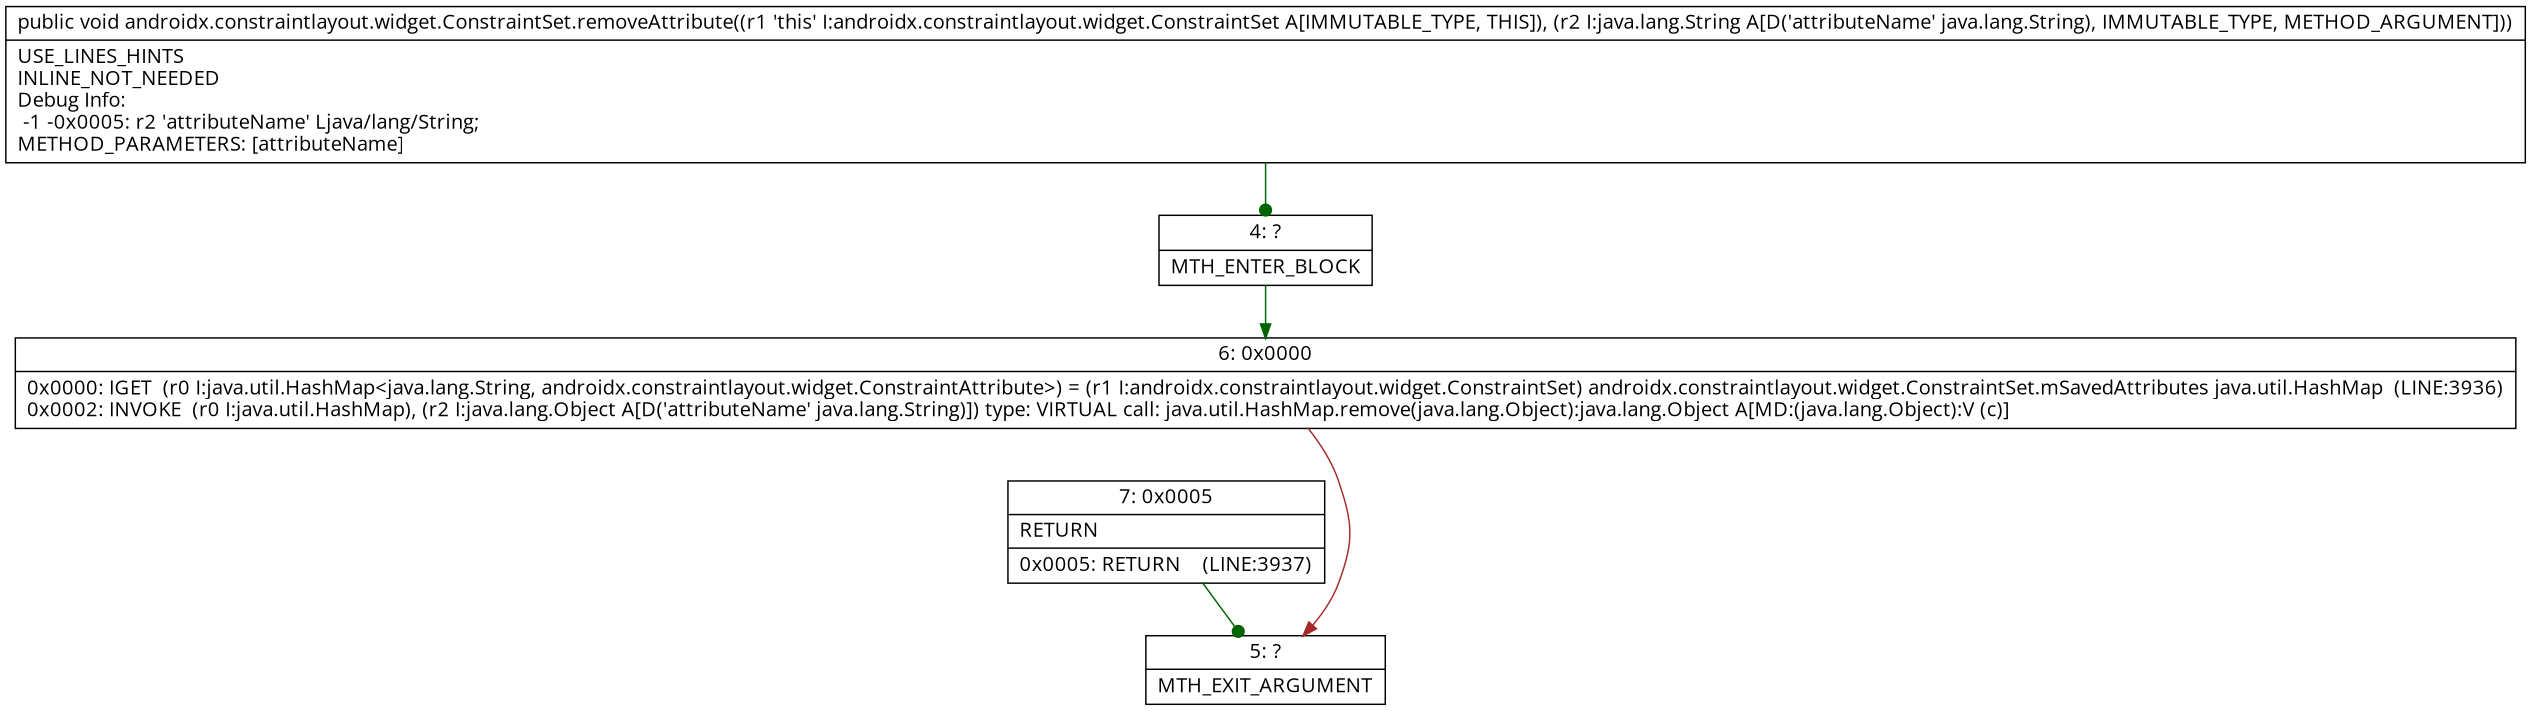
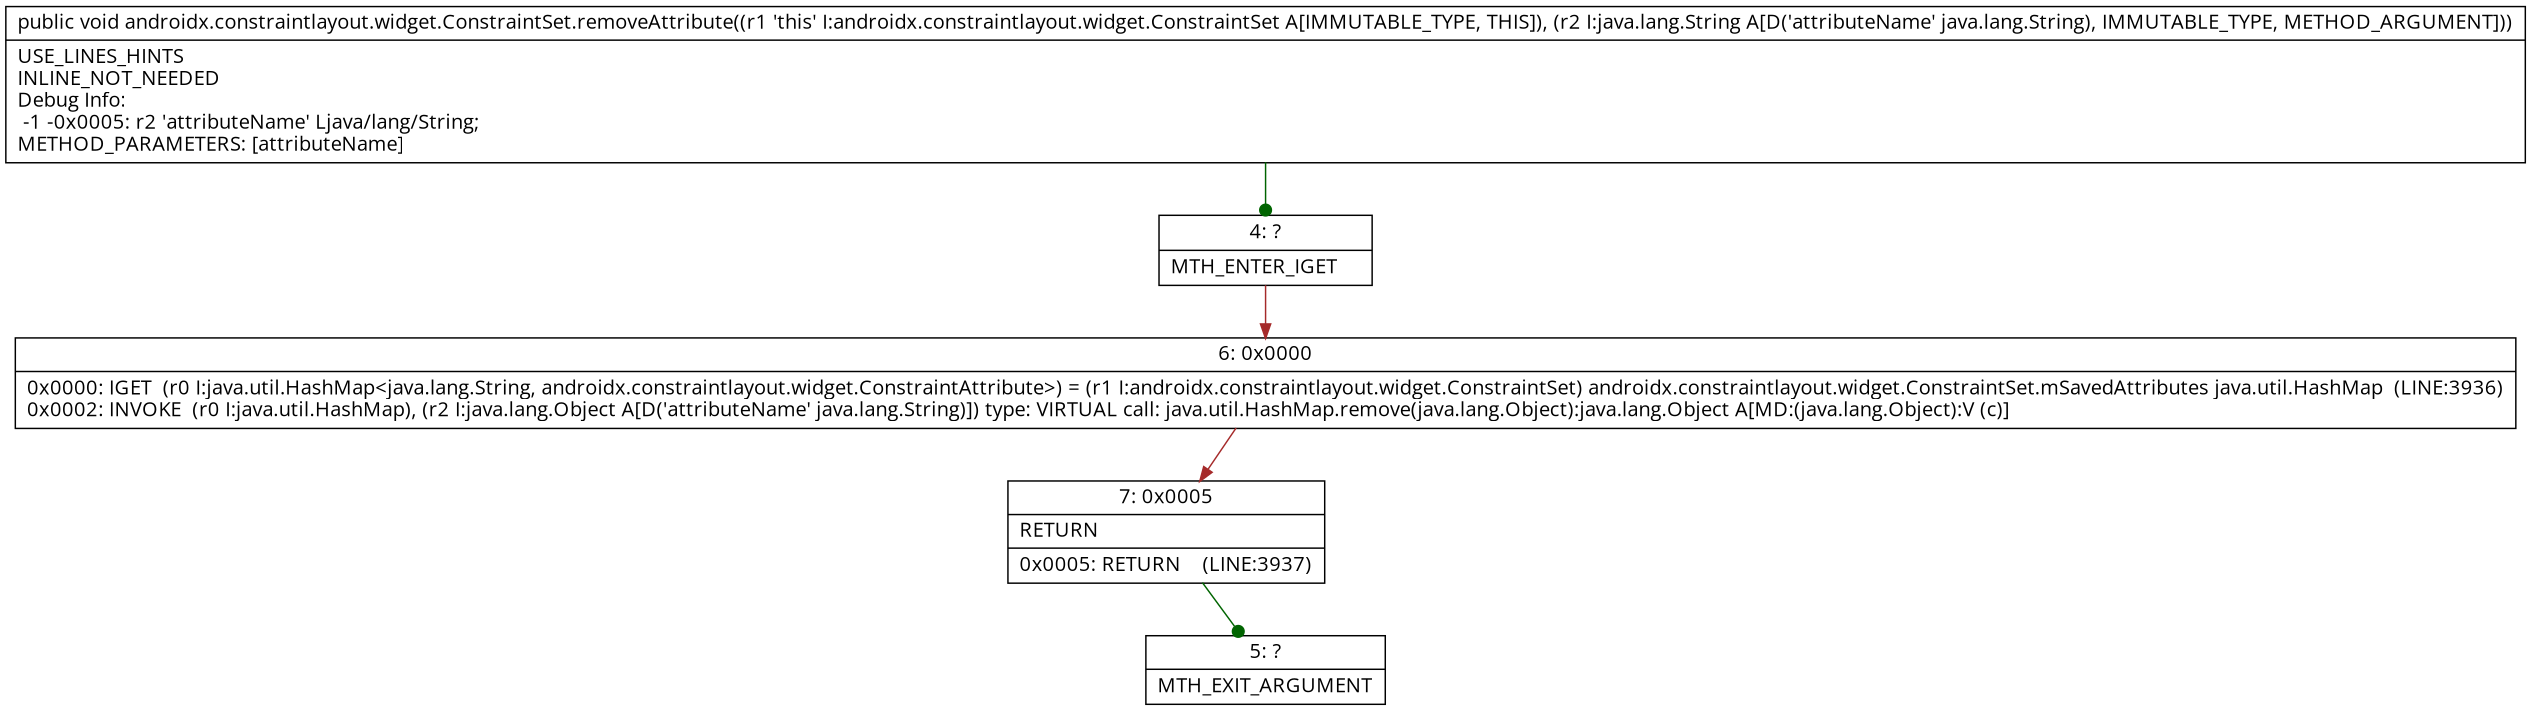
(1266, 267) -> (1255, 267)
(1266, 305) -> (1266, 305)
(1349, 526) -> (1222, 449)
